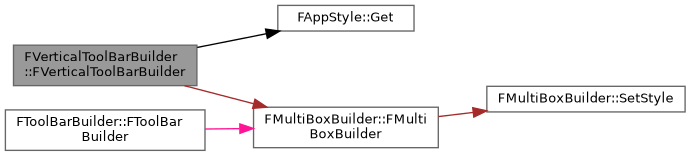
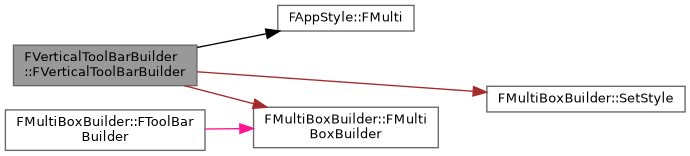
(346, 18) -> (346, 18)
(456, 115) -> (335, 82)
(105, 130) -> (105, 130)
